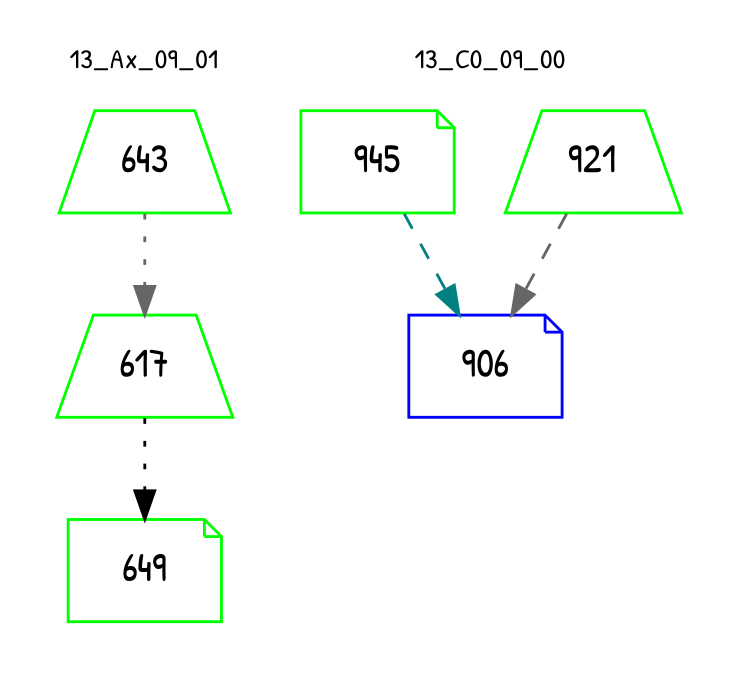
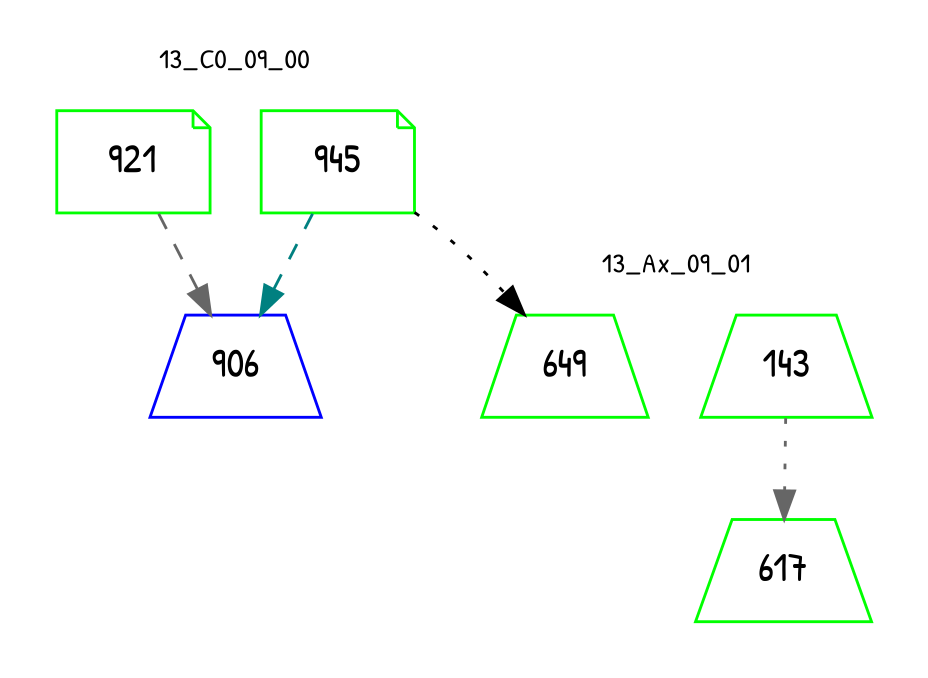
(145, 162) -> (786, 366)
(593, 162) -> (133, 162)
(485, 366) -> (236, 366)
(145, 454) -> (477, 265)
(145, 571) -> (565, 366)
